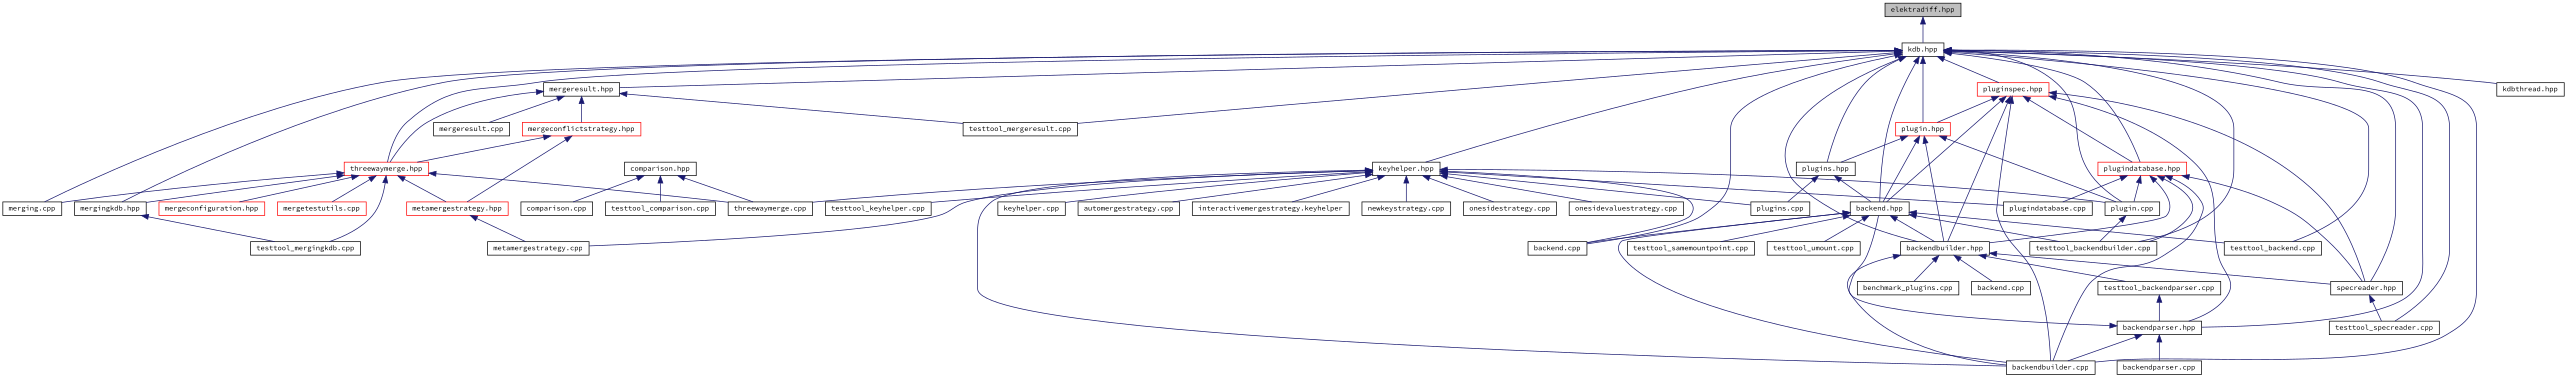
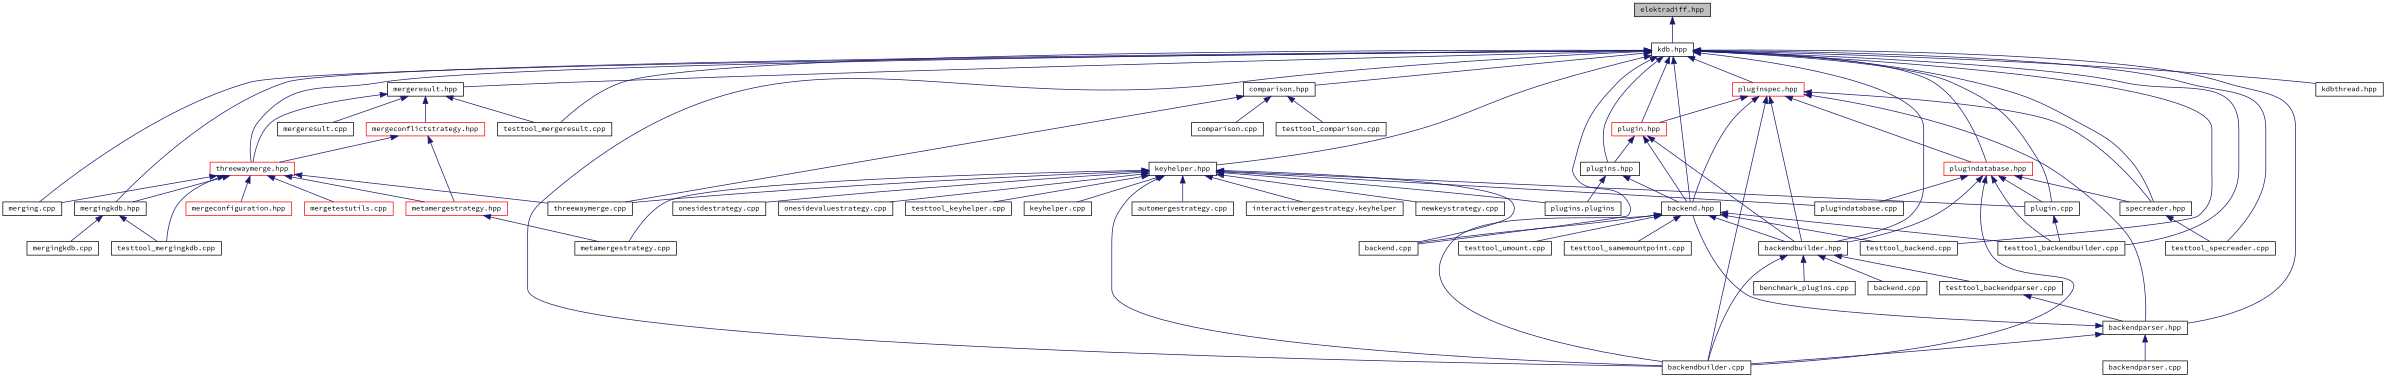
none -> (1480, 69)
(2031, 170) -> none
(1780, 209) -> (1583, 209)
none -> (63, 248)
(2164, 269) -> none
